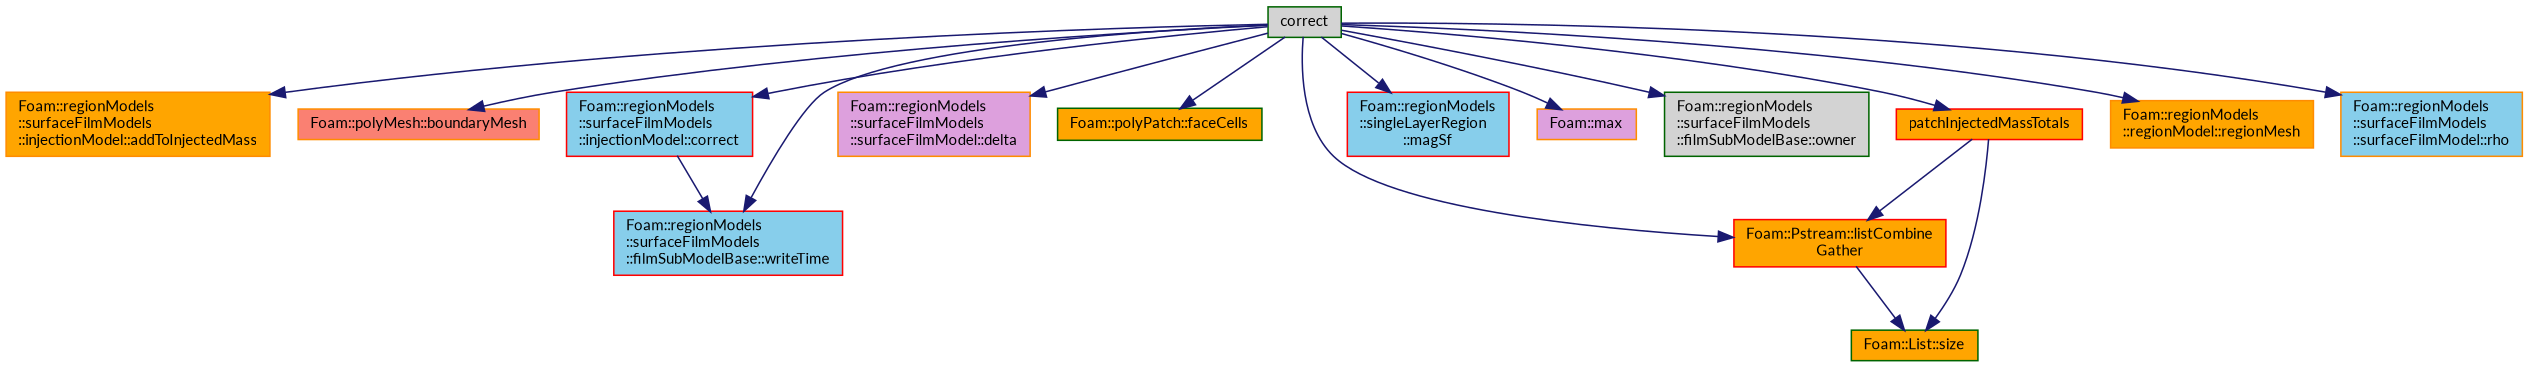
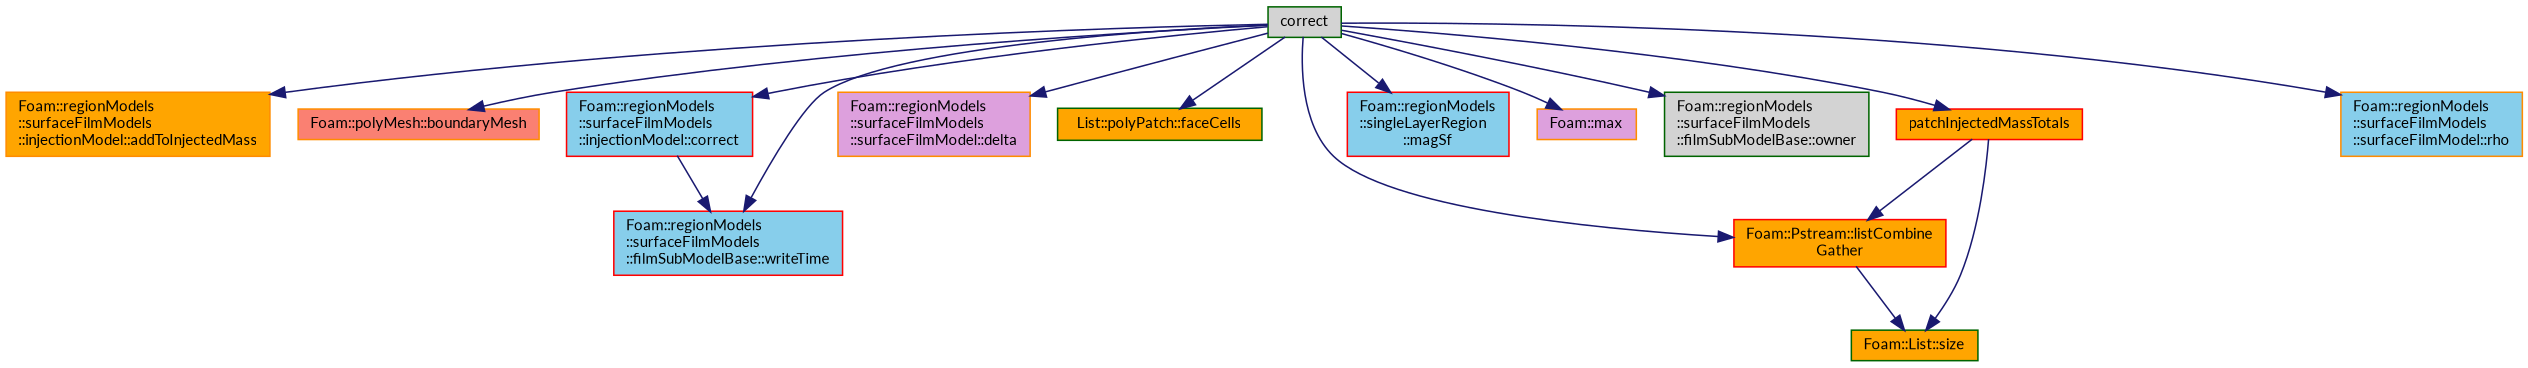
(1160, 124) -> (1160, 124)
(2212, 124) -> none
